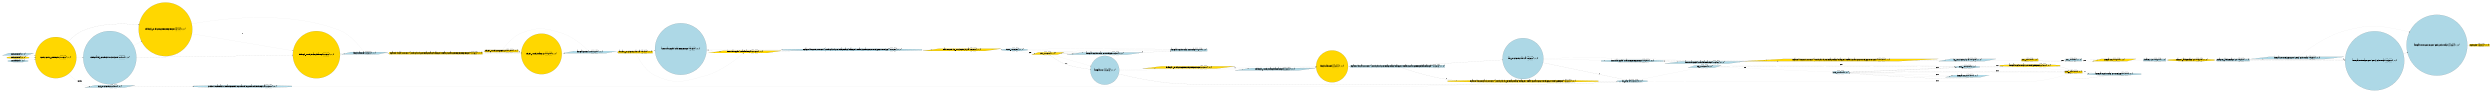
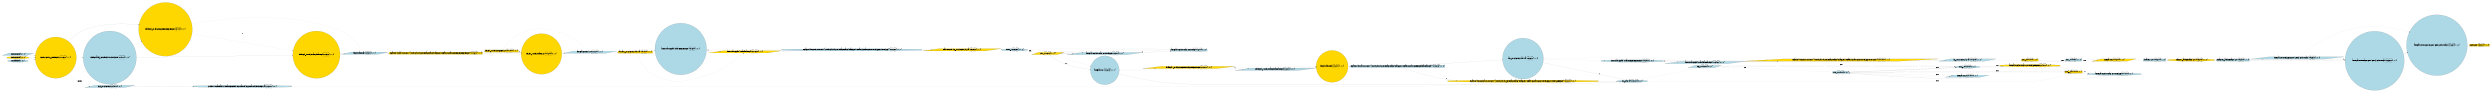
(1026, 53) -> (1031, 52)
